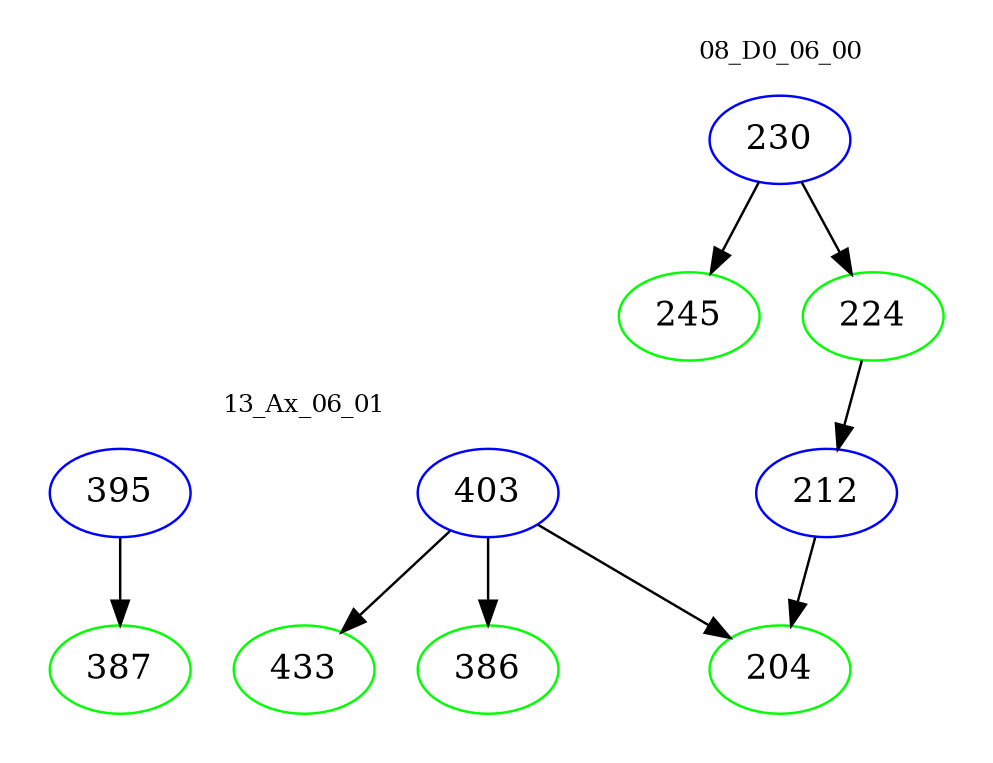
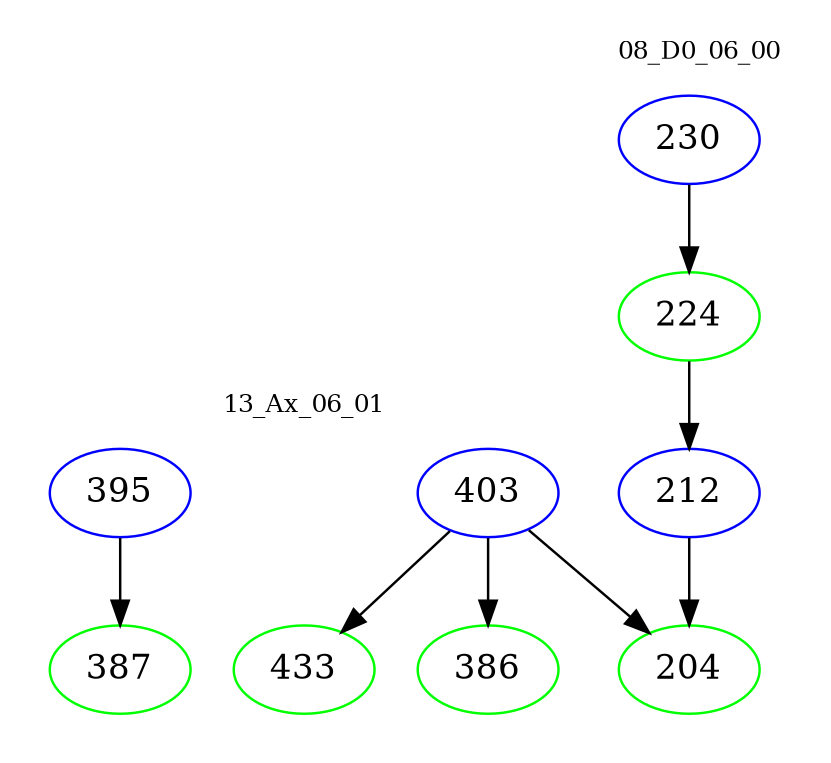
(689, 316) -> none
